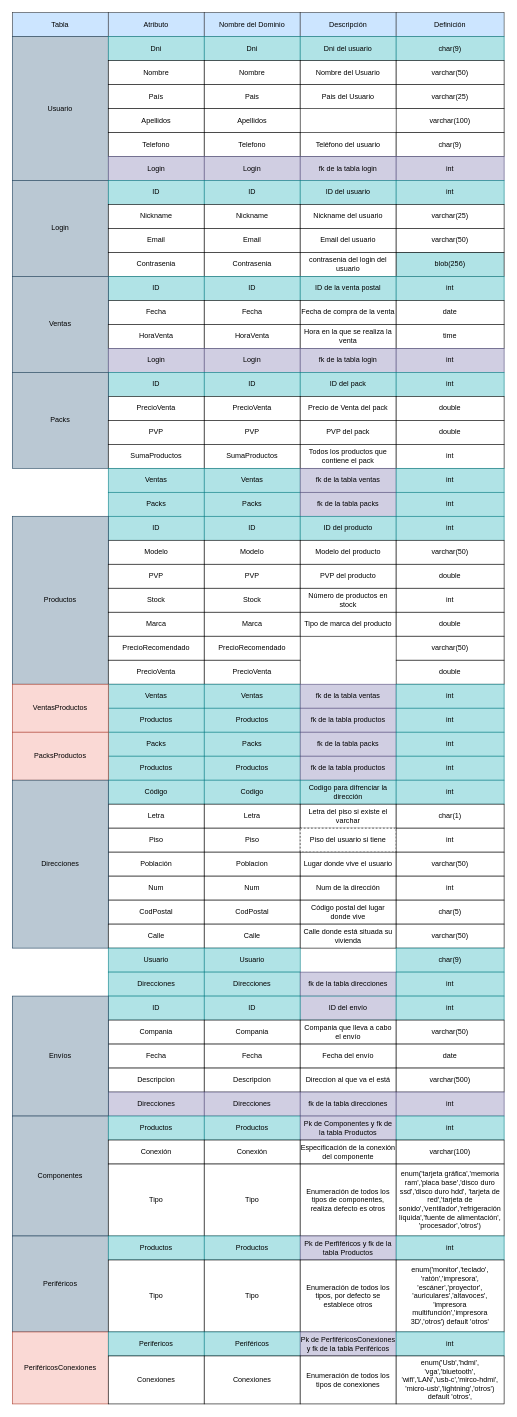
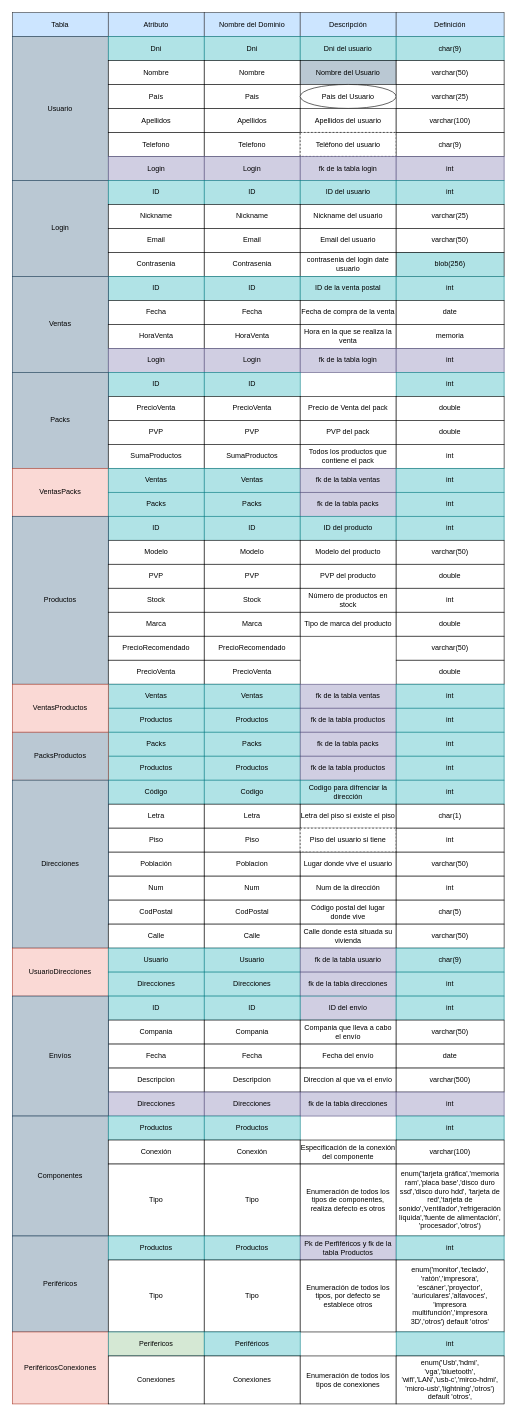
(348, 72) -> (348, 72)
(348, 96) -> (348, 96)
none -> (348, 120)
(348, 144) -> (348, 144)
(348, 264) -> (348, 264)
(450, 336) -> (450, 336)
(348, 384) -> none
none -> (60, 492)
(60, 756) -> (60, 756)
(348, 816) -> (348, 816)
none -> (348, 960)
none -> (60, 972)
(348, 1080) -> (348, 1080)
(348, 1128) -> none
(156, 1344) -> (156, 1344)
(348, 1344) -> none
